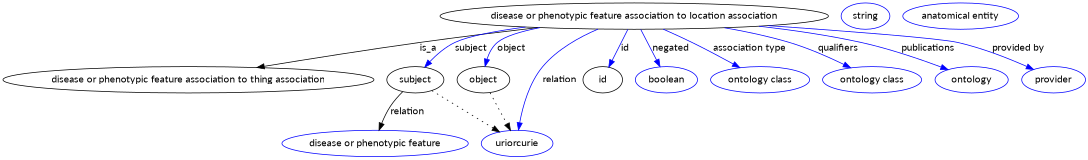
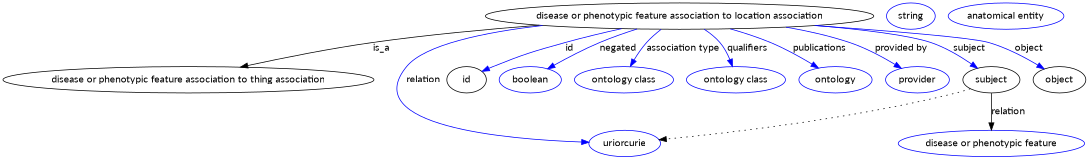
(498, 108) -> none
